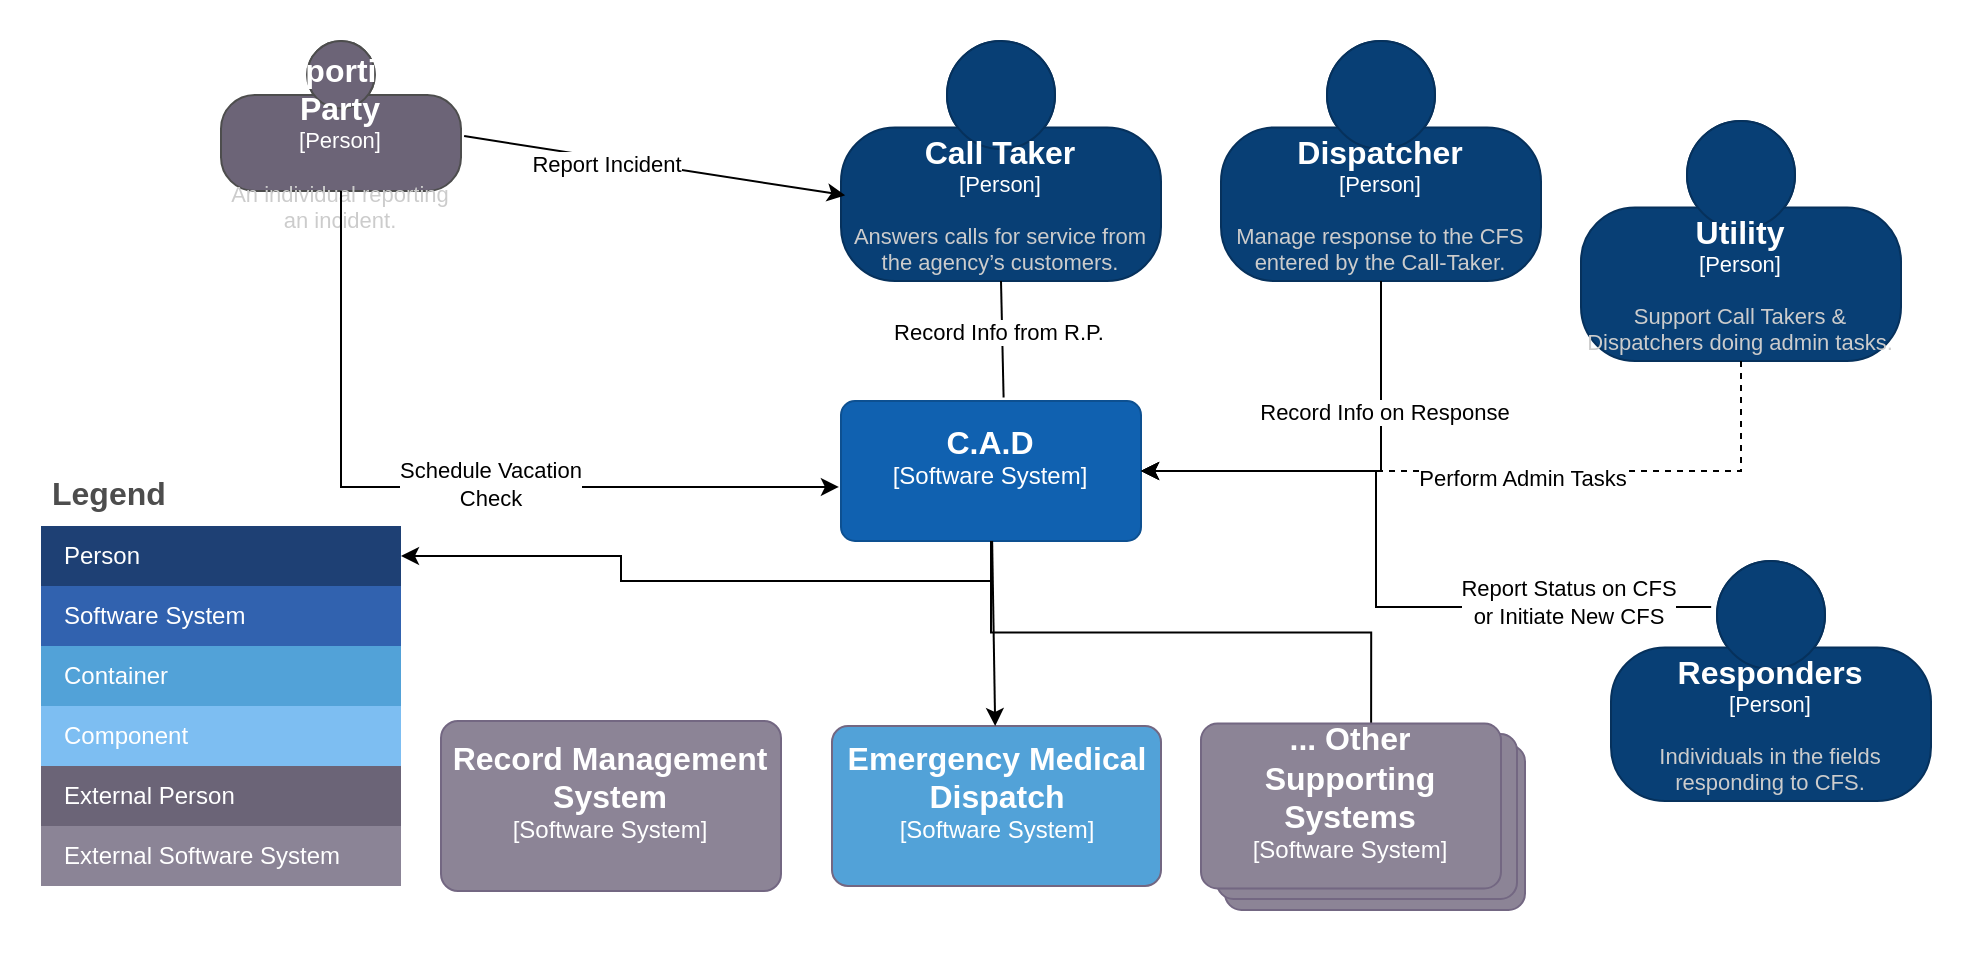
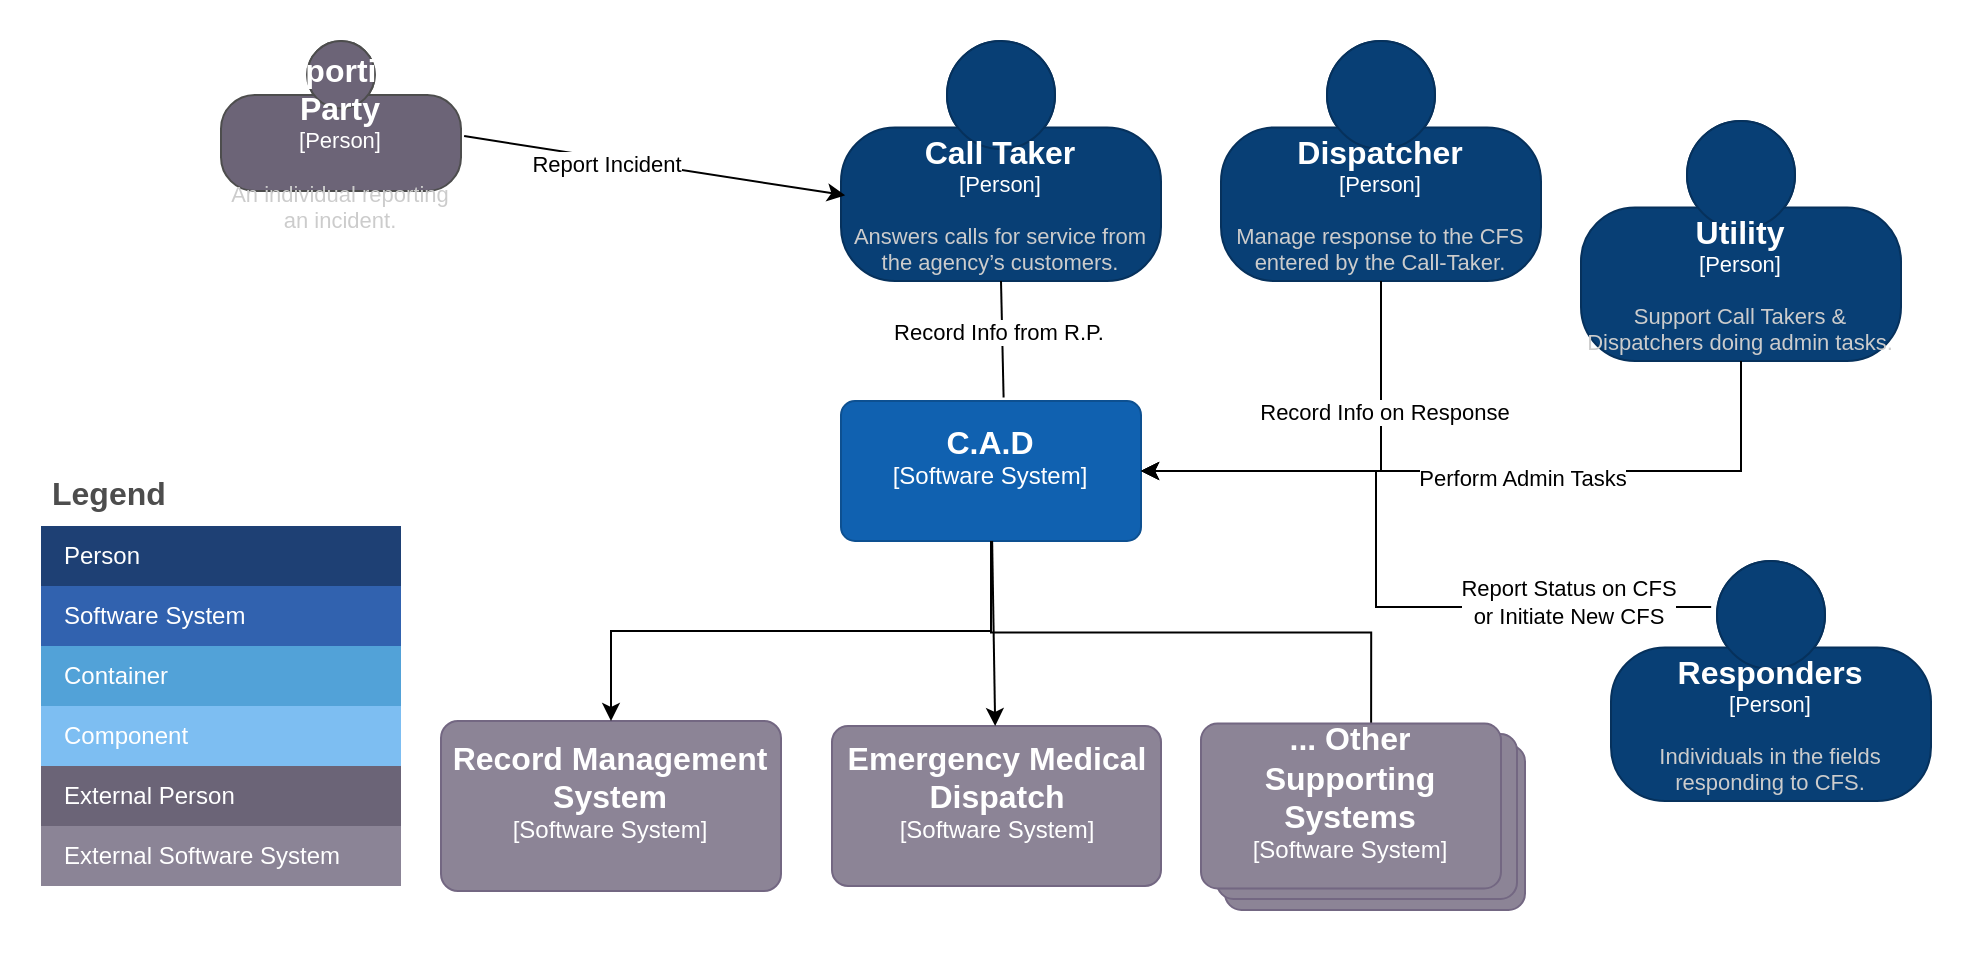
(341, 367) -> none
(1736, 471) -> (1736, 471)
(689, 581) -> (761, 631)
(997, 806) -> (997, 806)
